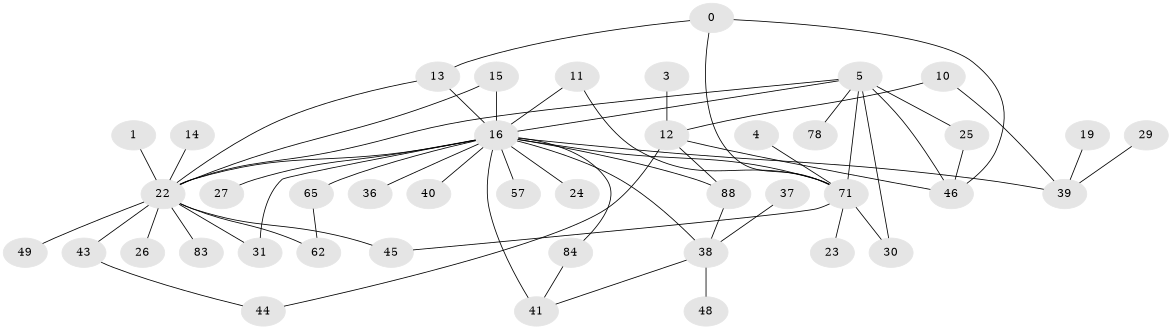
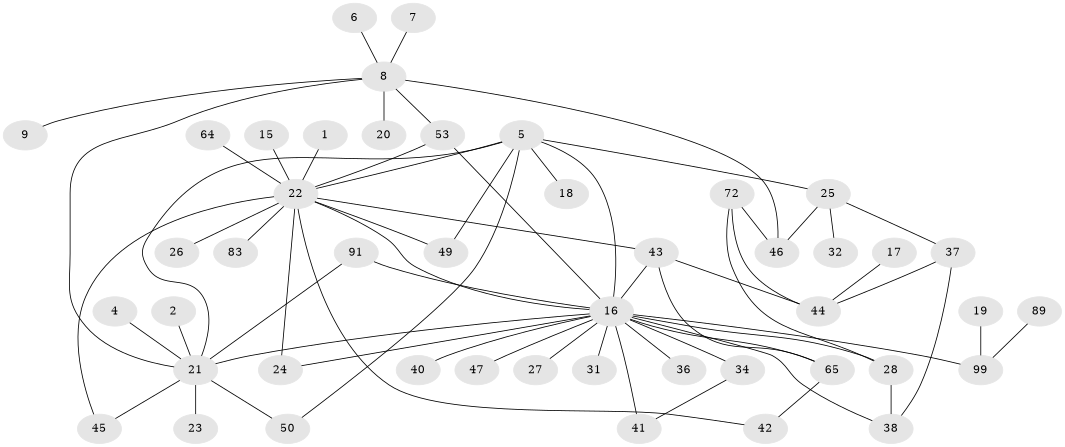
none -> (355, 18)
none -> (413, 18)
(712, 18) -> (384, 77)
(438, 77) -> (443, 135)
(577, 77) -> (356, 253)
(667, 77) -> none
(943, 77) -> none
(497, 106) -> (634, 282)
(911, 132) -> (484, 194)
none -> (25, 135)
(192, 135) -> (208, 135)
none -> (384, 135)
(667, 135) -> (732, 194)
(815, 135) -> (567, 194)
(1146, 135) -> (1039, 311)
(519, 194) -> (477, 370)
(729, 194) -> (891, 370)
(846, 194) -> (196, 370)
(1065, 194) -> (981, 370)
(212, 223) -> (288, 282)
none -> (891, 223)
(319, 253) -> (766, 429)
(571, 253) -> (743, 370)
none -> (836, 253)
(891, 253) -> (288, 429)
none -> (894, 253)
(621, 282) -> none
none -> (887, 283)
none -> (174, 311)
(706, 311) -> none
none -> (678, 313)
